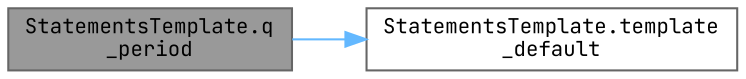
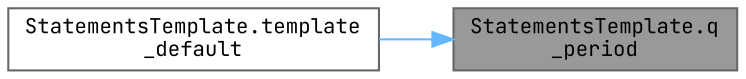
(319, 39) -> (406, 39)
